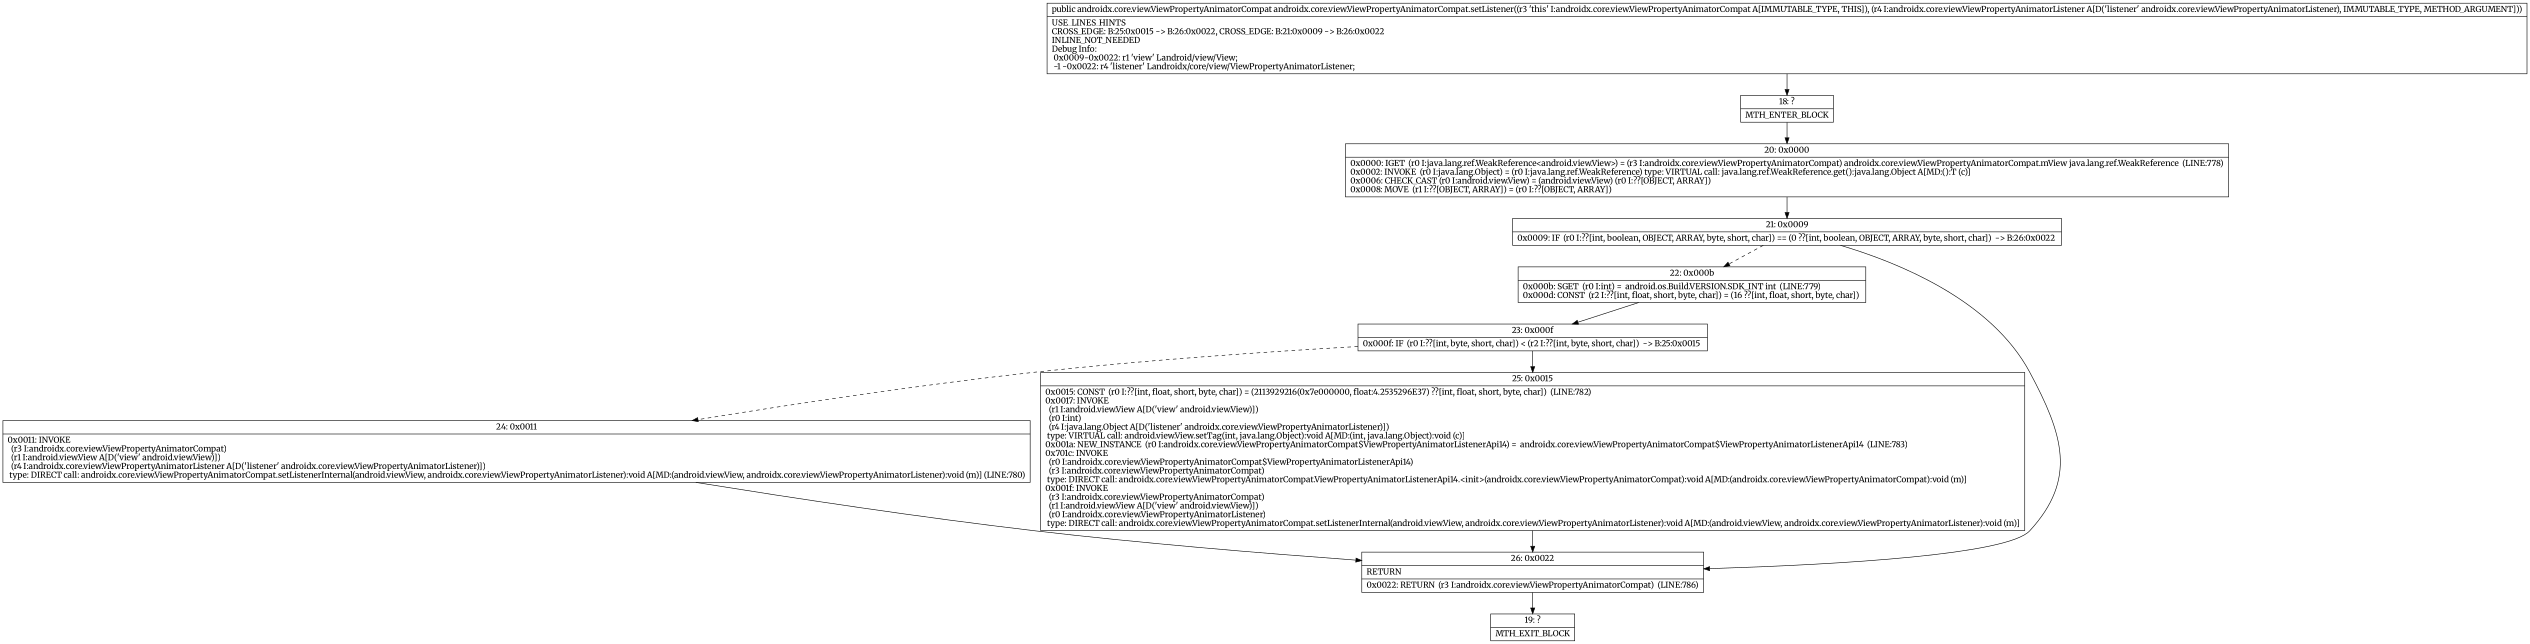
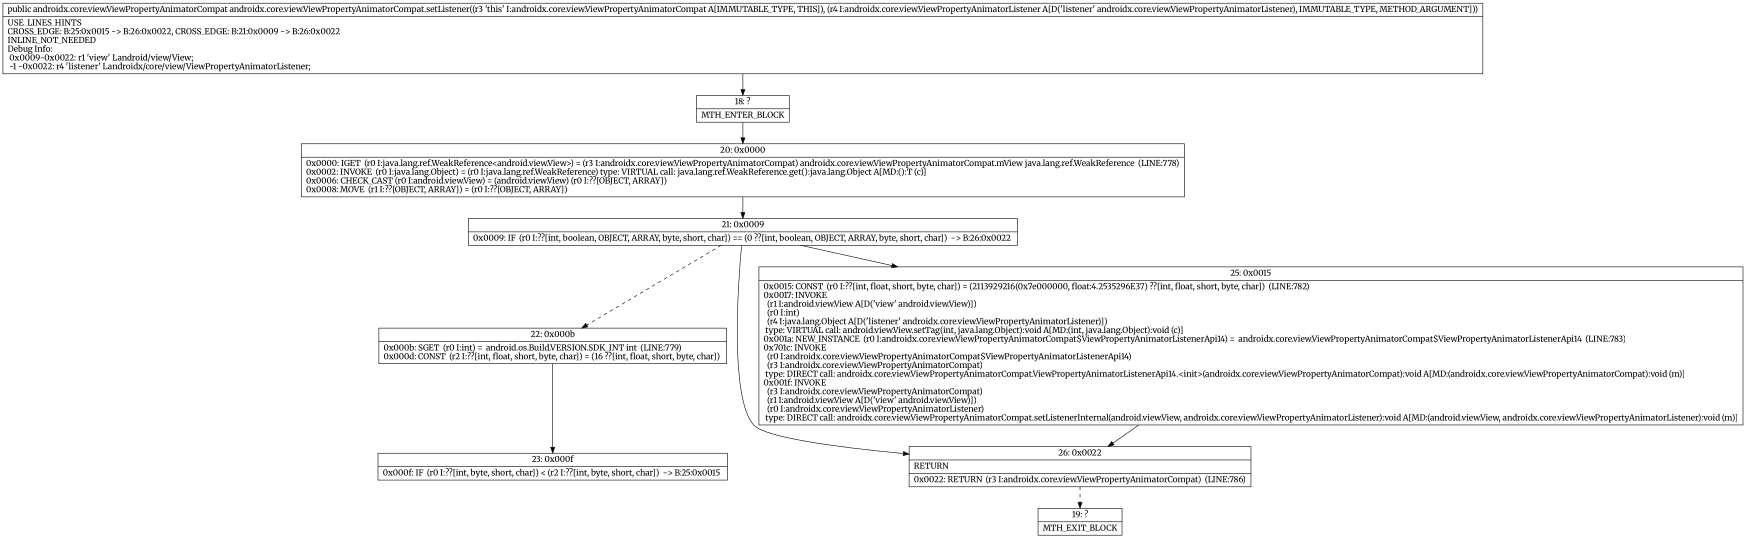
(1533, 359) -> (846, 255)
(517, 452) -> none
(1533, 600) -> (1080, 495)
